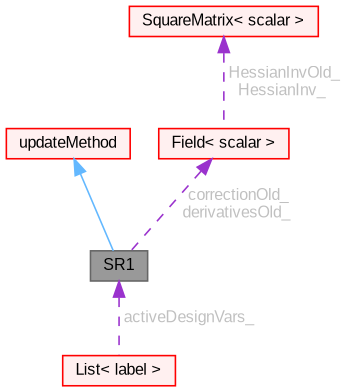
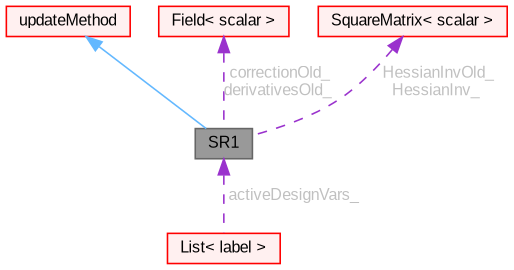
(224, 91) -> (330, 105)
